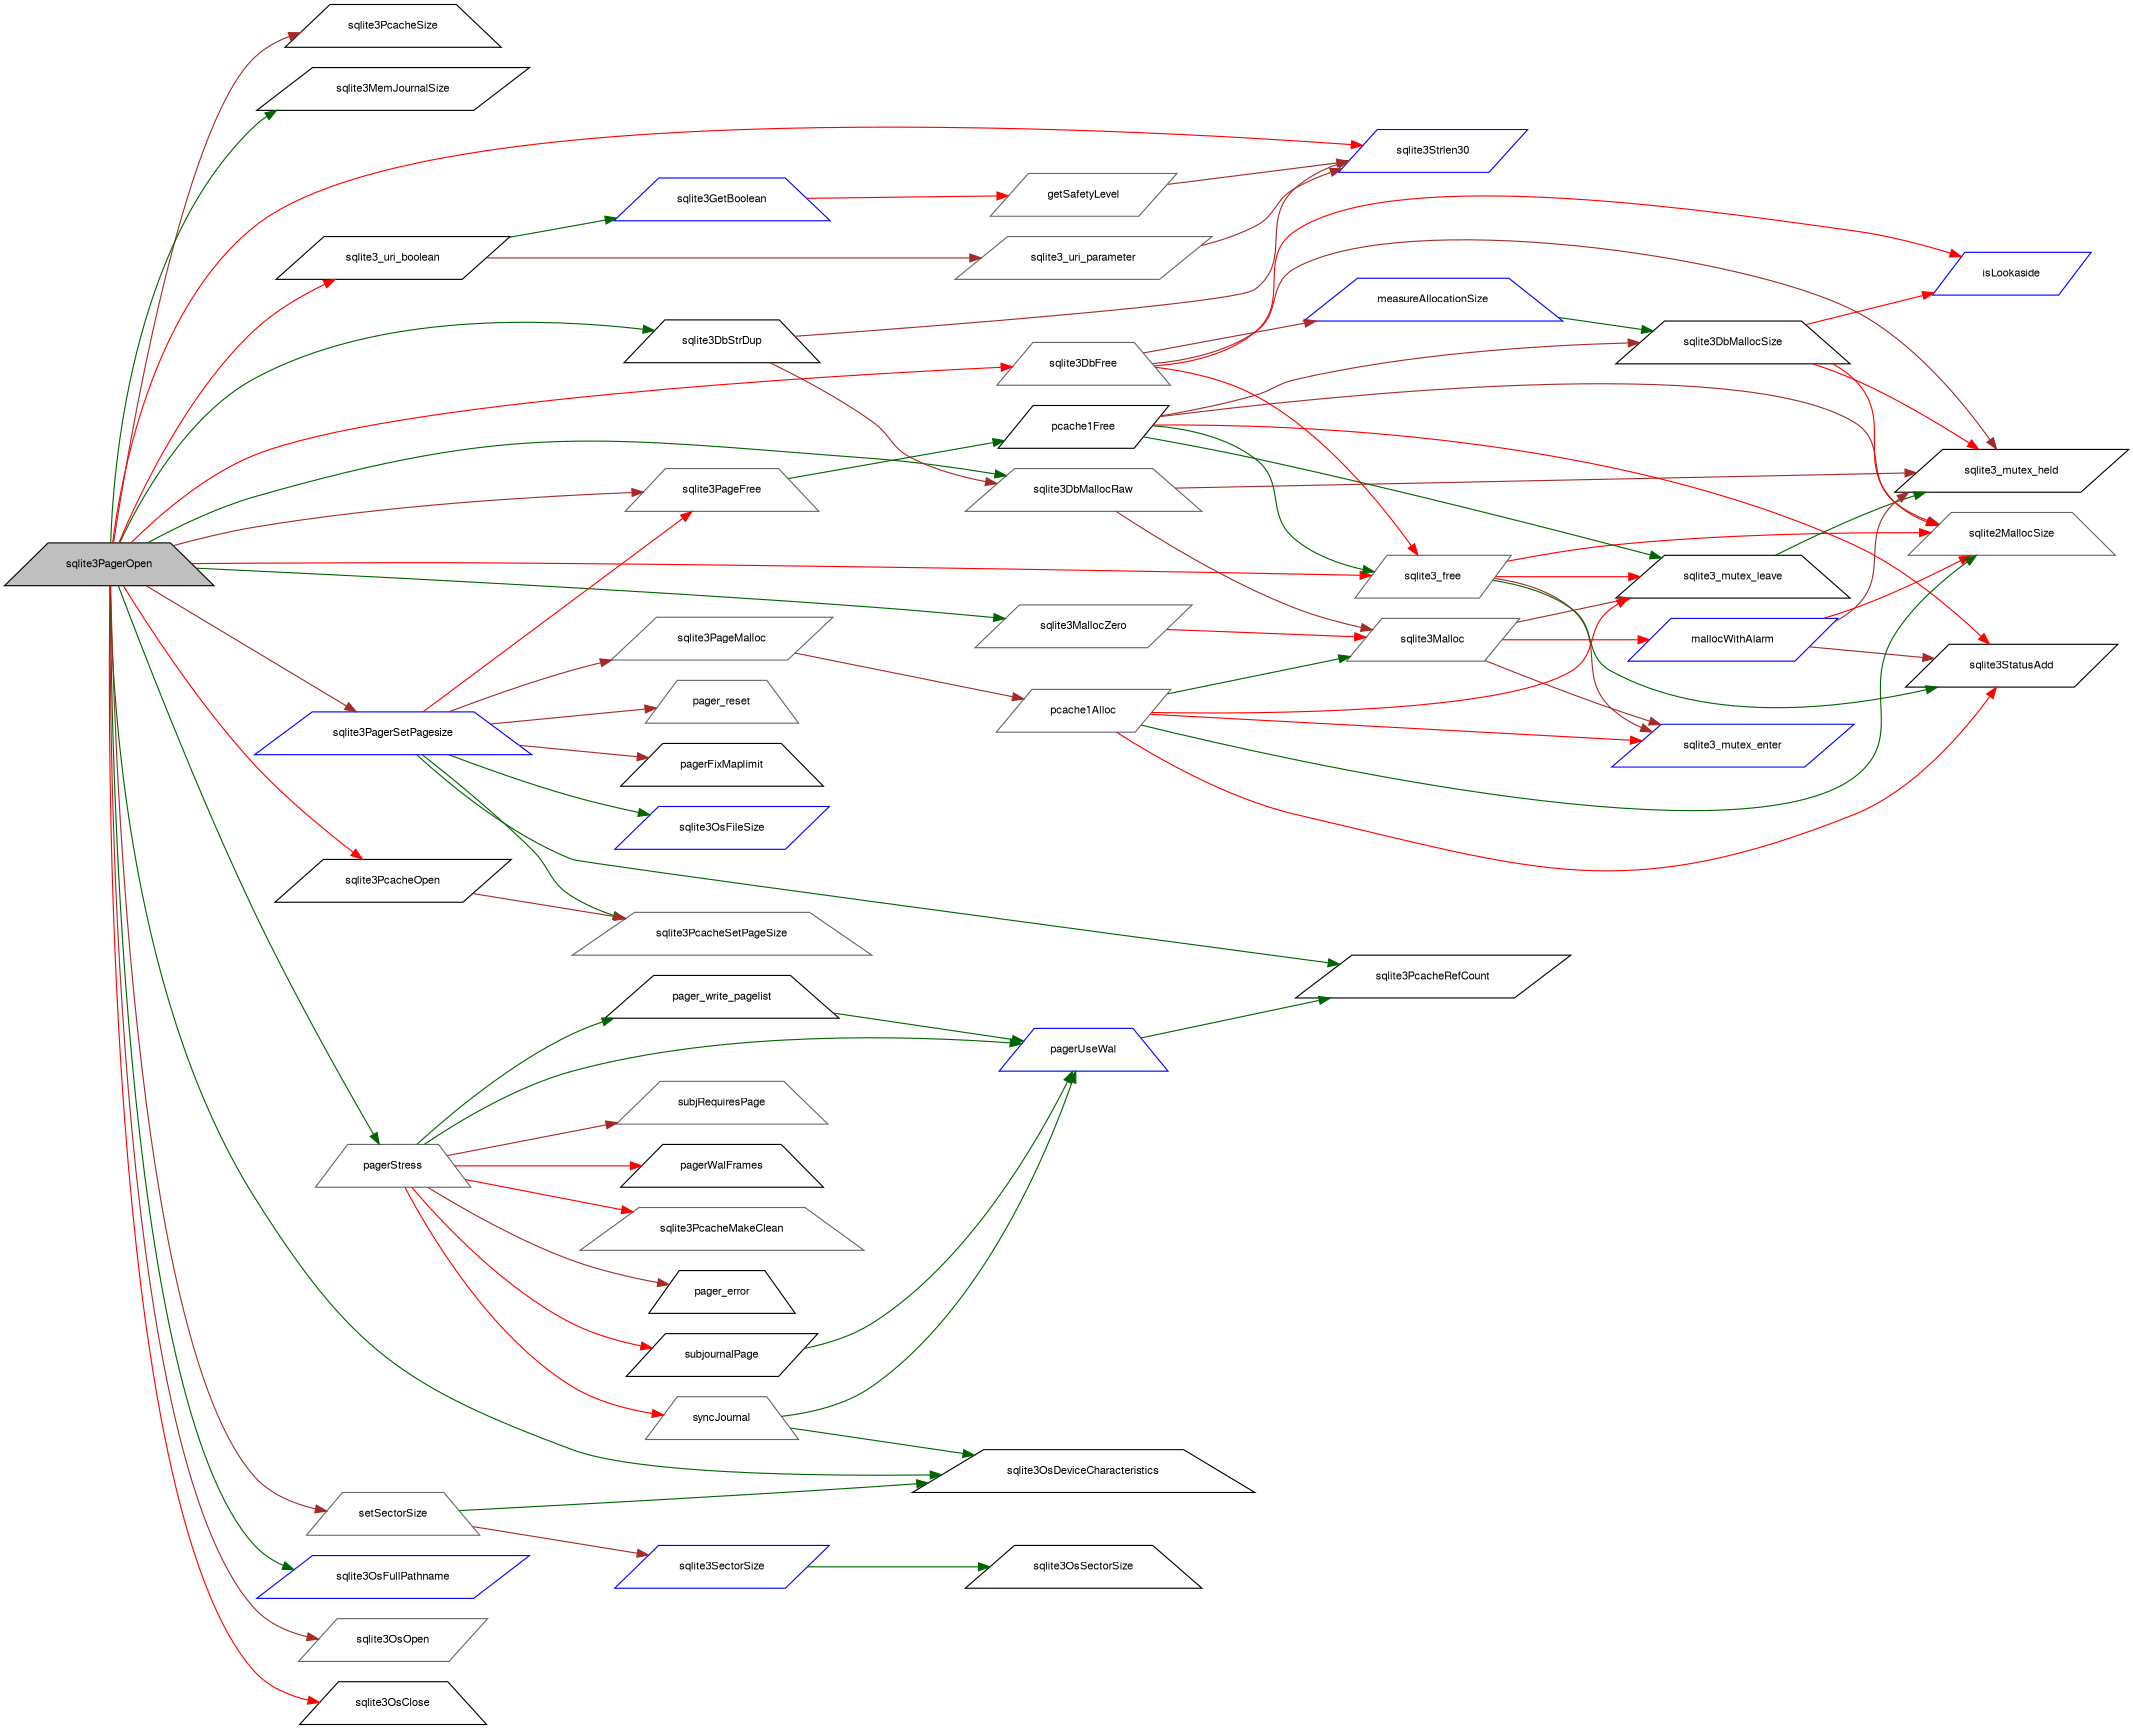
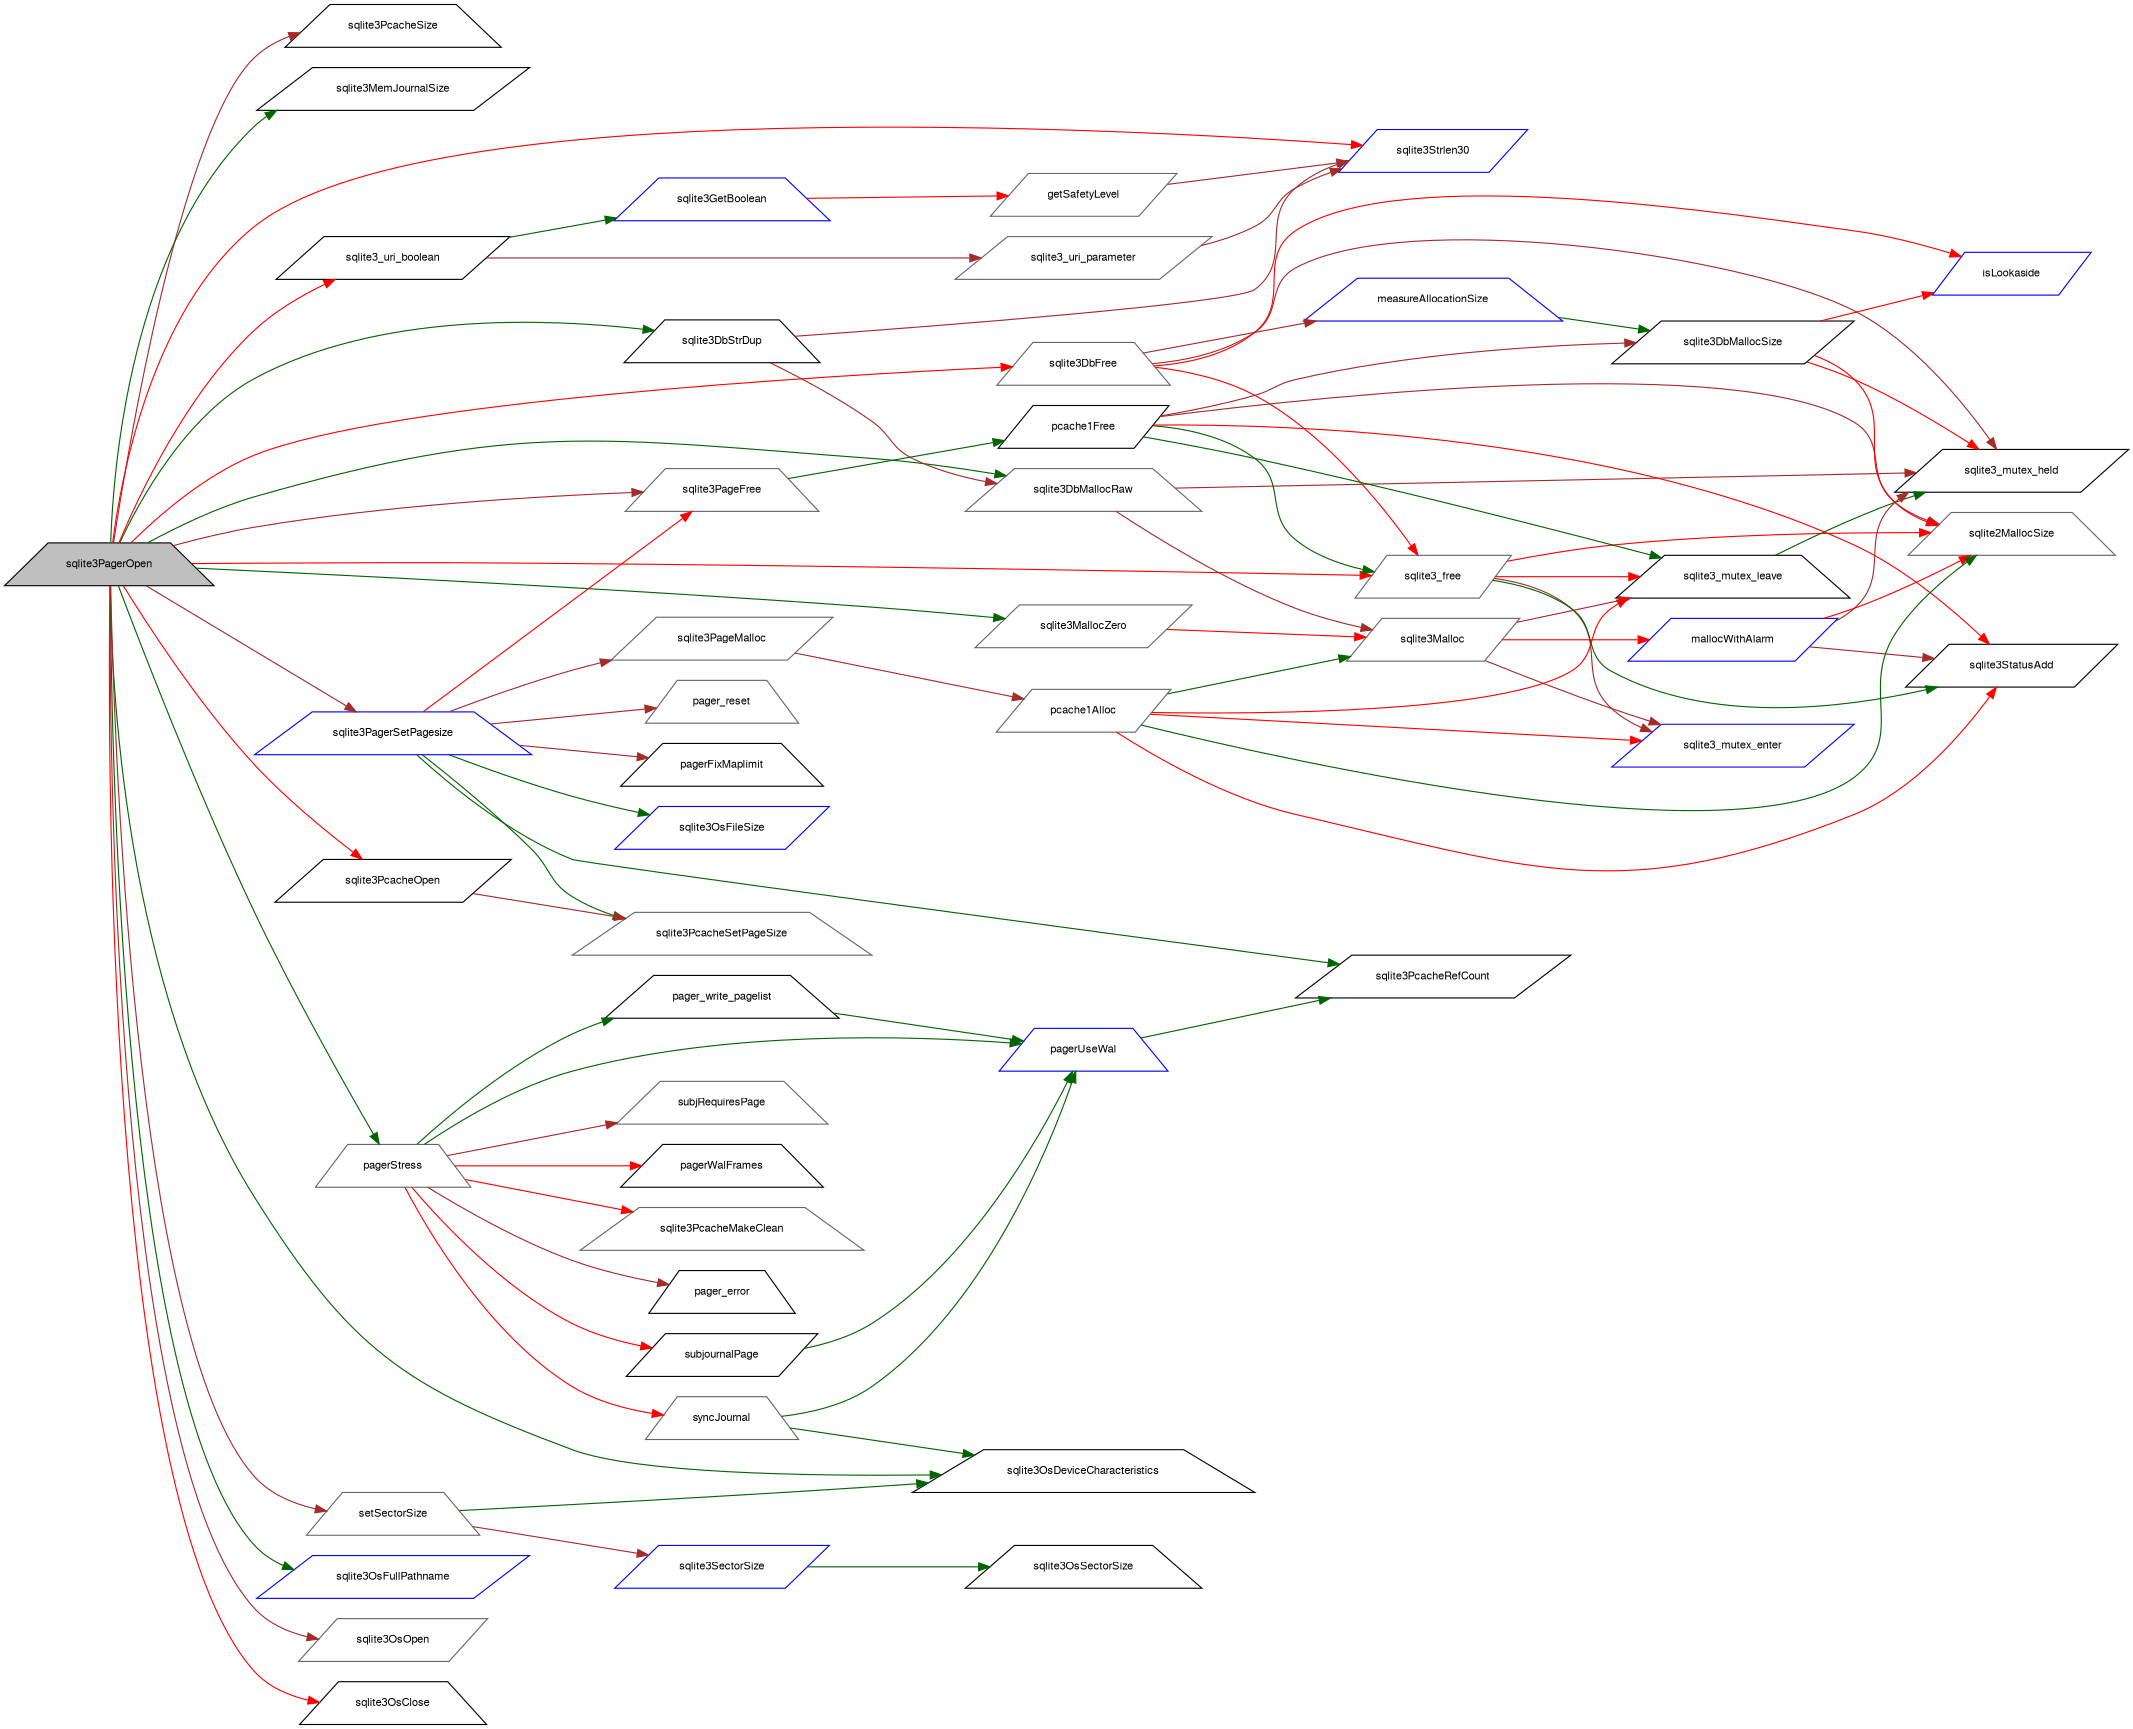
(1733, 342) -> (1733, 342)
